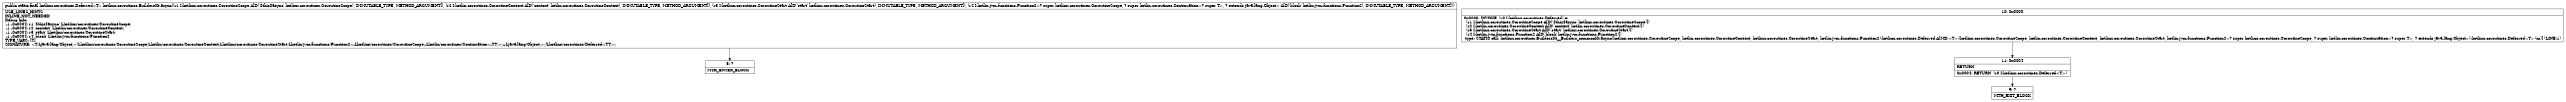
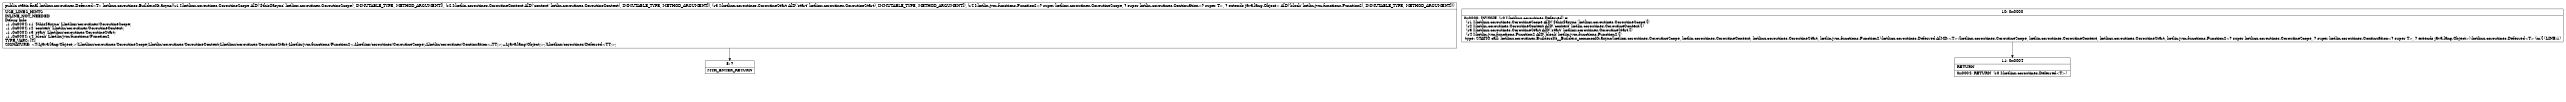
(728, 70) -> (730, 70)
(2012, 93) -> none
